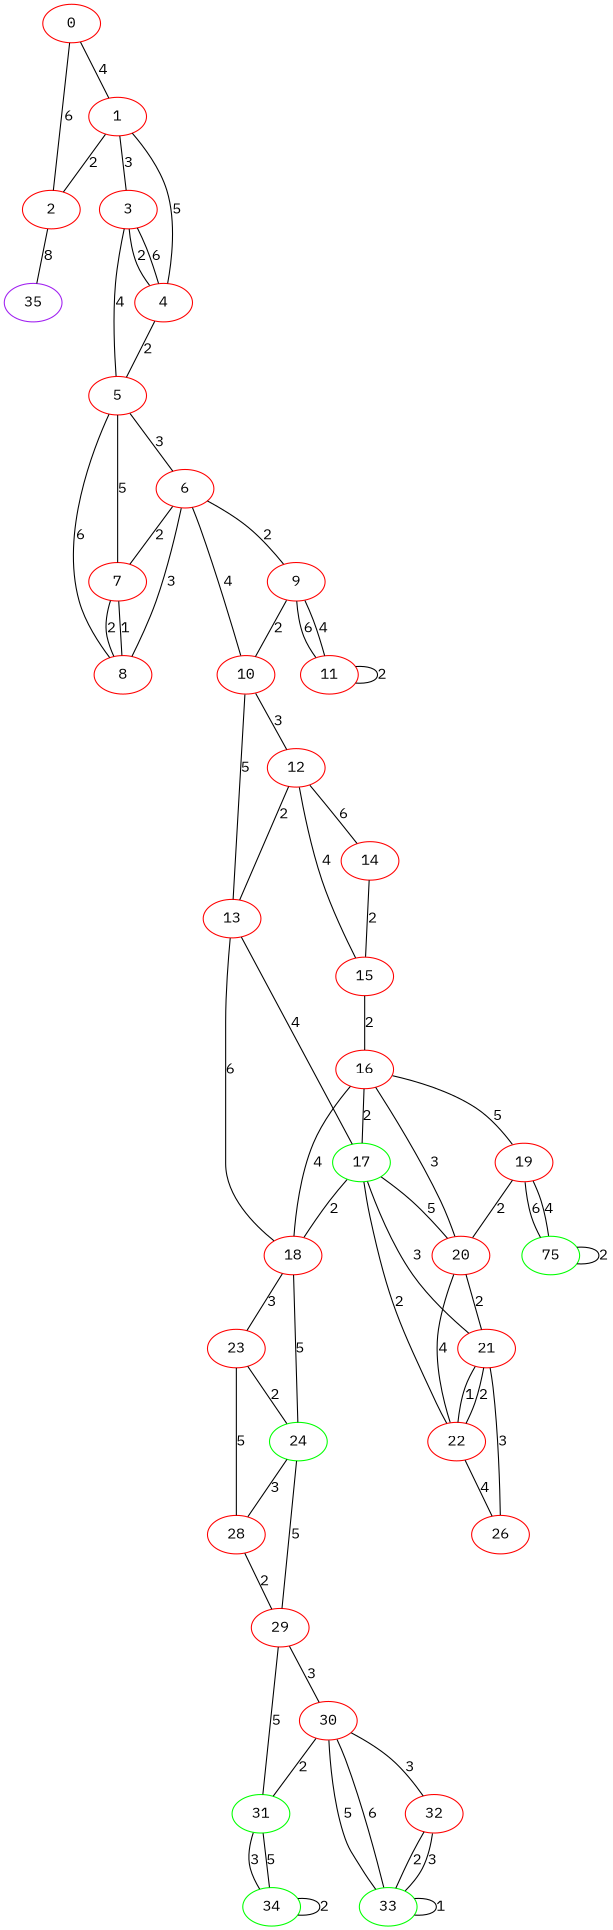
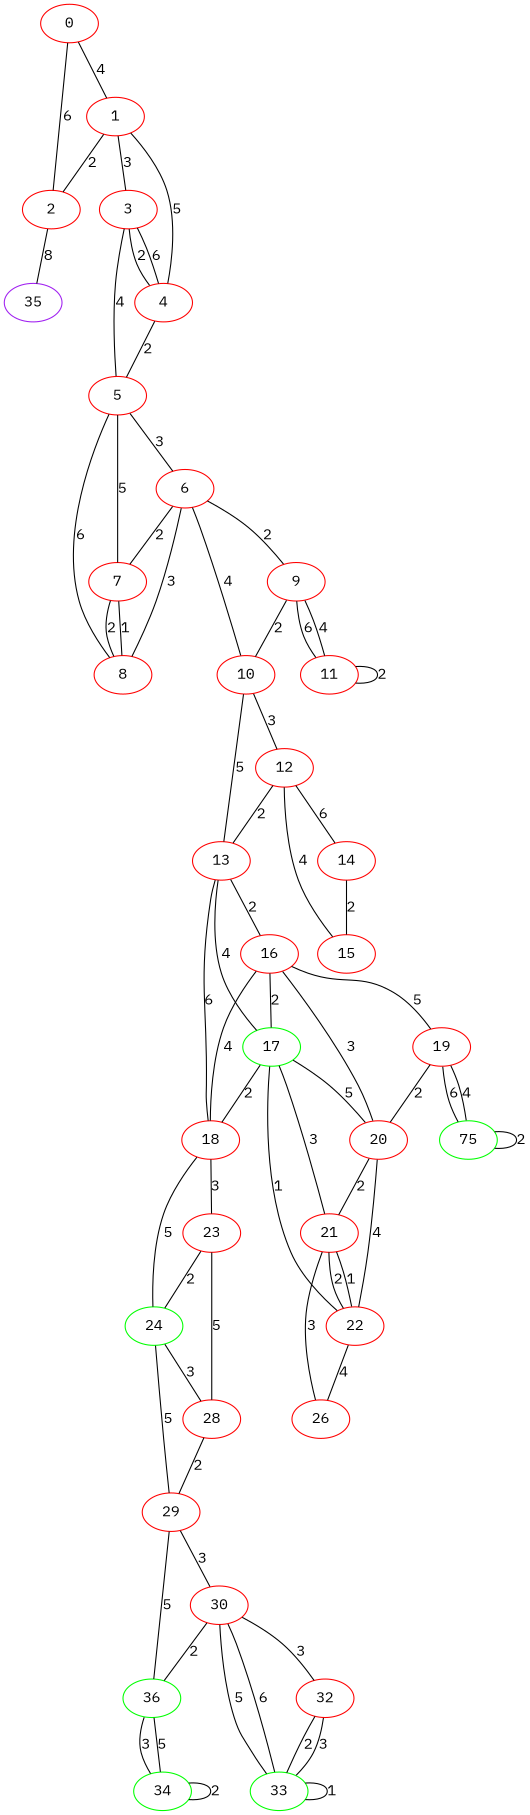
(365, 1023) -> (245, 907)
(399, 1302) -> (279, 1187)
(261, 1814) -> (152, 1698)
